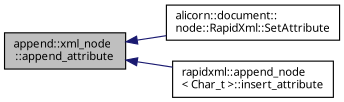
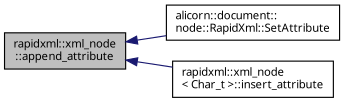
(65, 51) -> (65, 51)
(253, 79) -> (253, 79)
